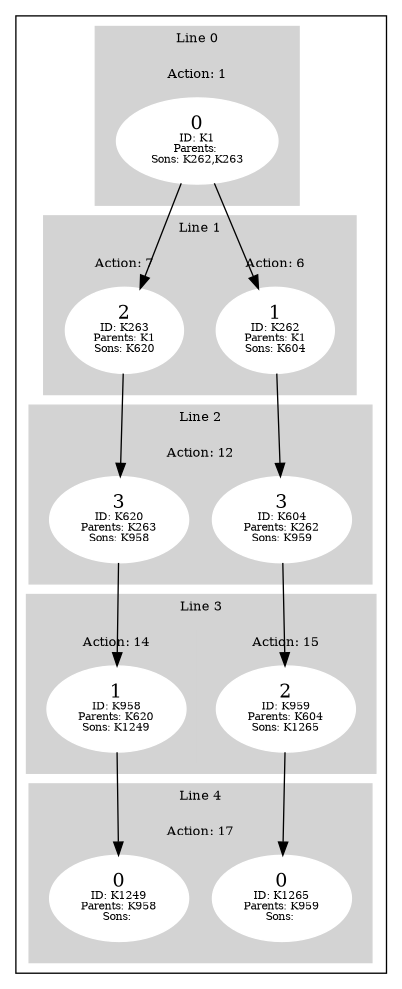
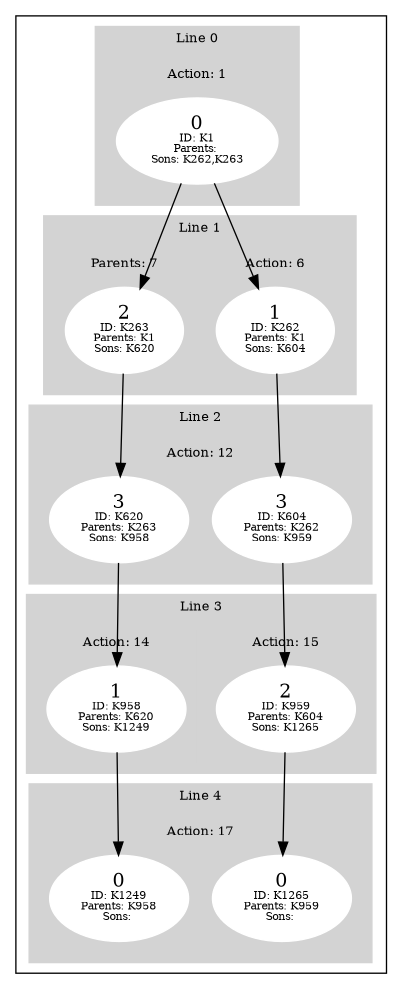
(124, 264) -> (124, 264)
